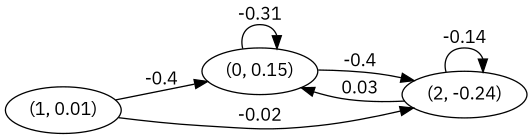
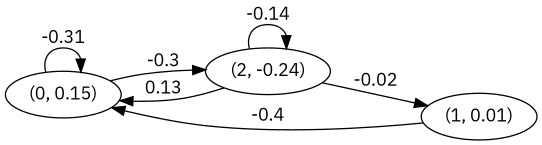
(360, 62) -> (164, 62)
(360, 89) -> (164, 89)
(260, 129) -> (369, 93)
